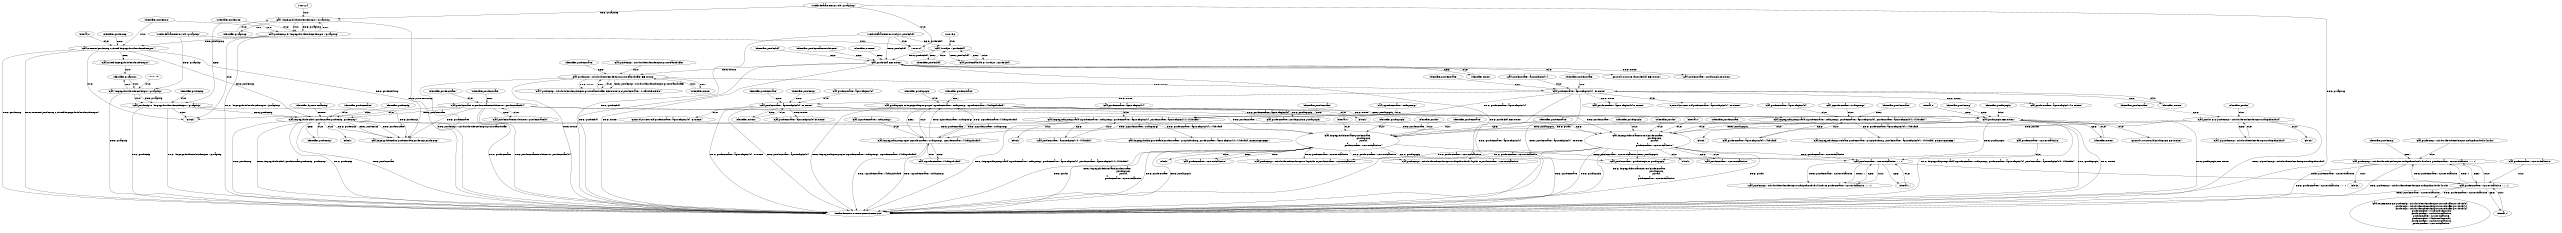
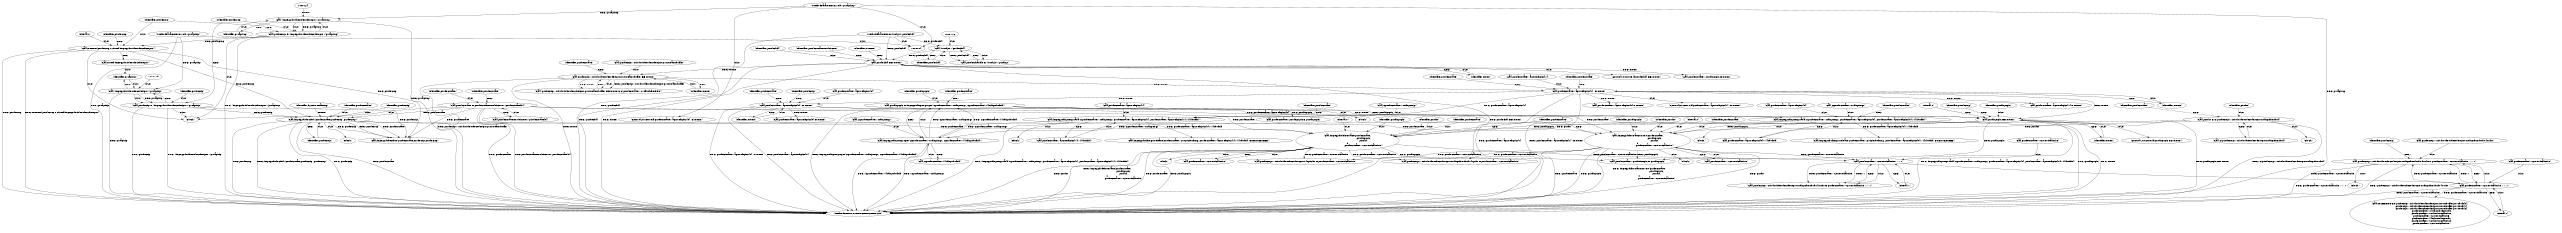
(306, 13) -> (306, 13)
(326, 27) -> (326, 27)
(950, 34) -> (950, 34)
(985, 63) -> (985, 63)
(387, 91) -> (387, 91)
none -> (1894, 94)
none -> (162, 96)
(421, 98) -> (421, 98)
(729, 108) -> (734, 45)
none -> (142, 198)
